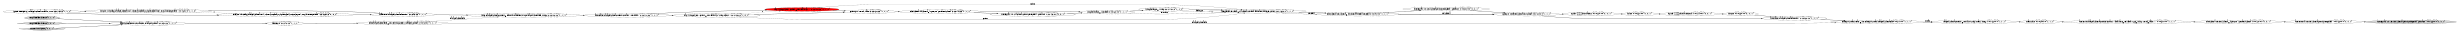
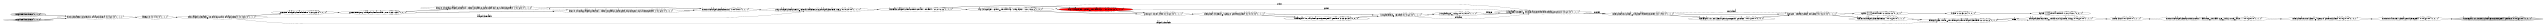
none -> (303, 13)
(1741, 14) -> none
(42, 29) -> none
